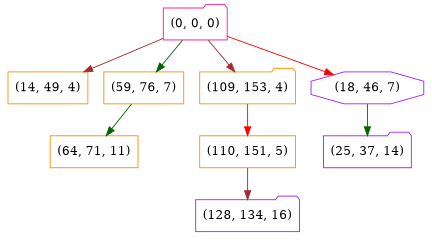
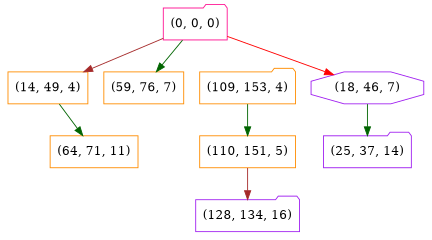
(219, 53) -> none
(248, 115) -> (248, 115)
(122, 116) -> (68, 116)
